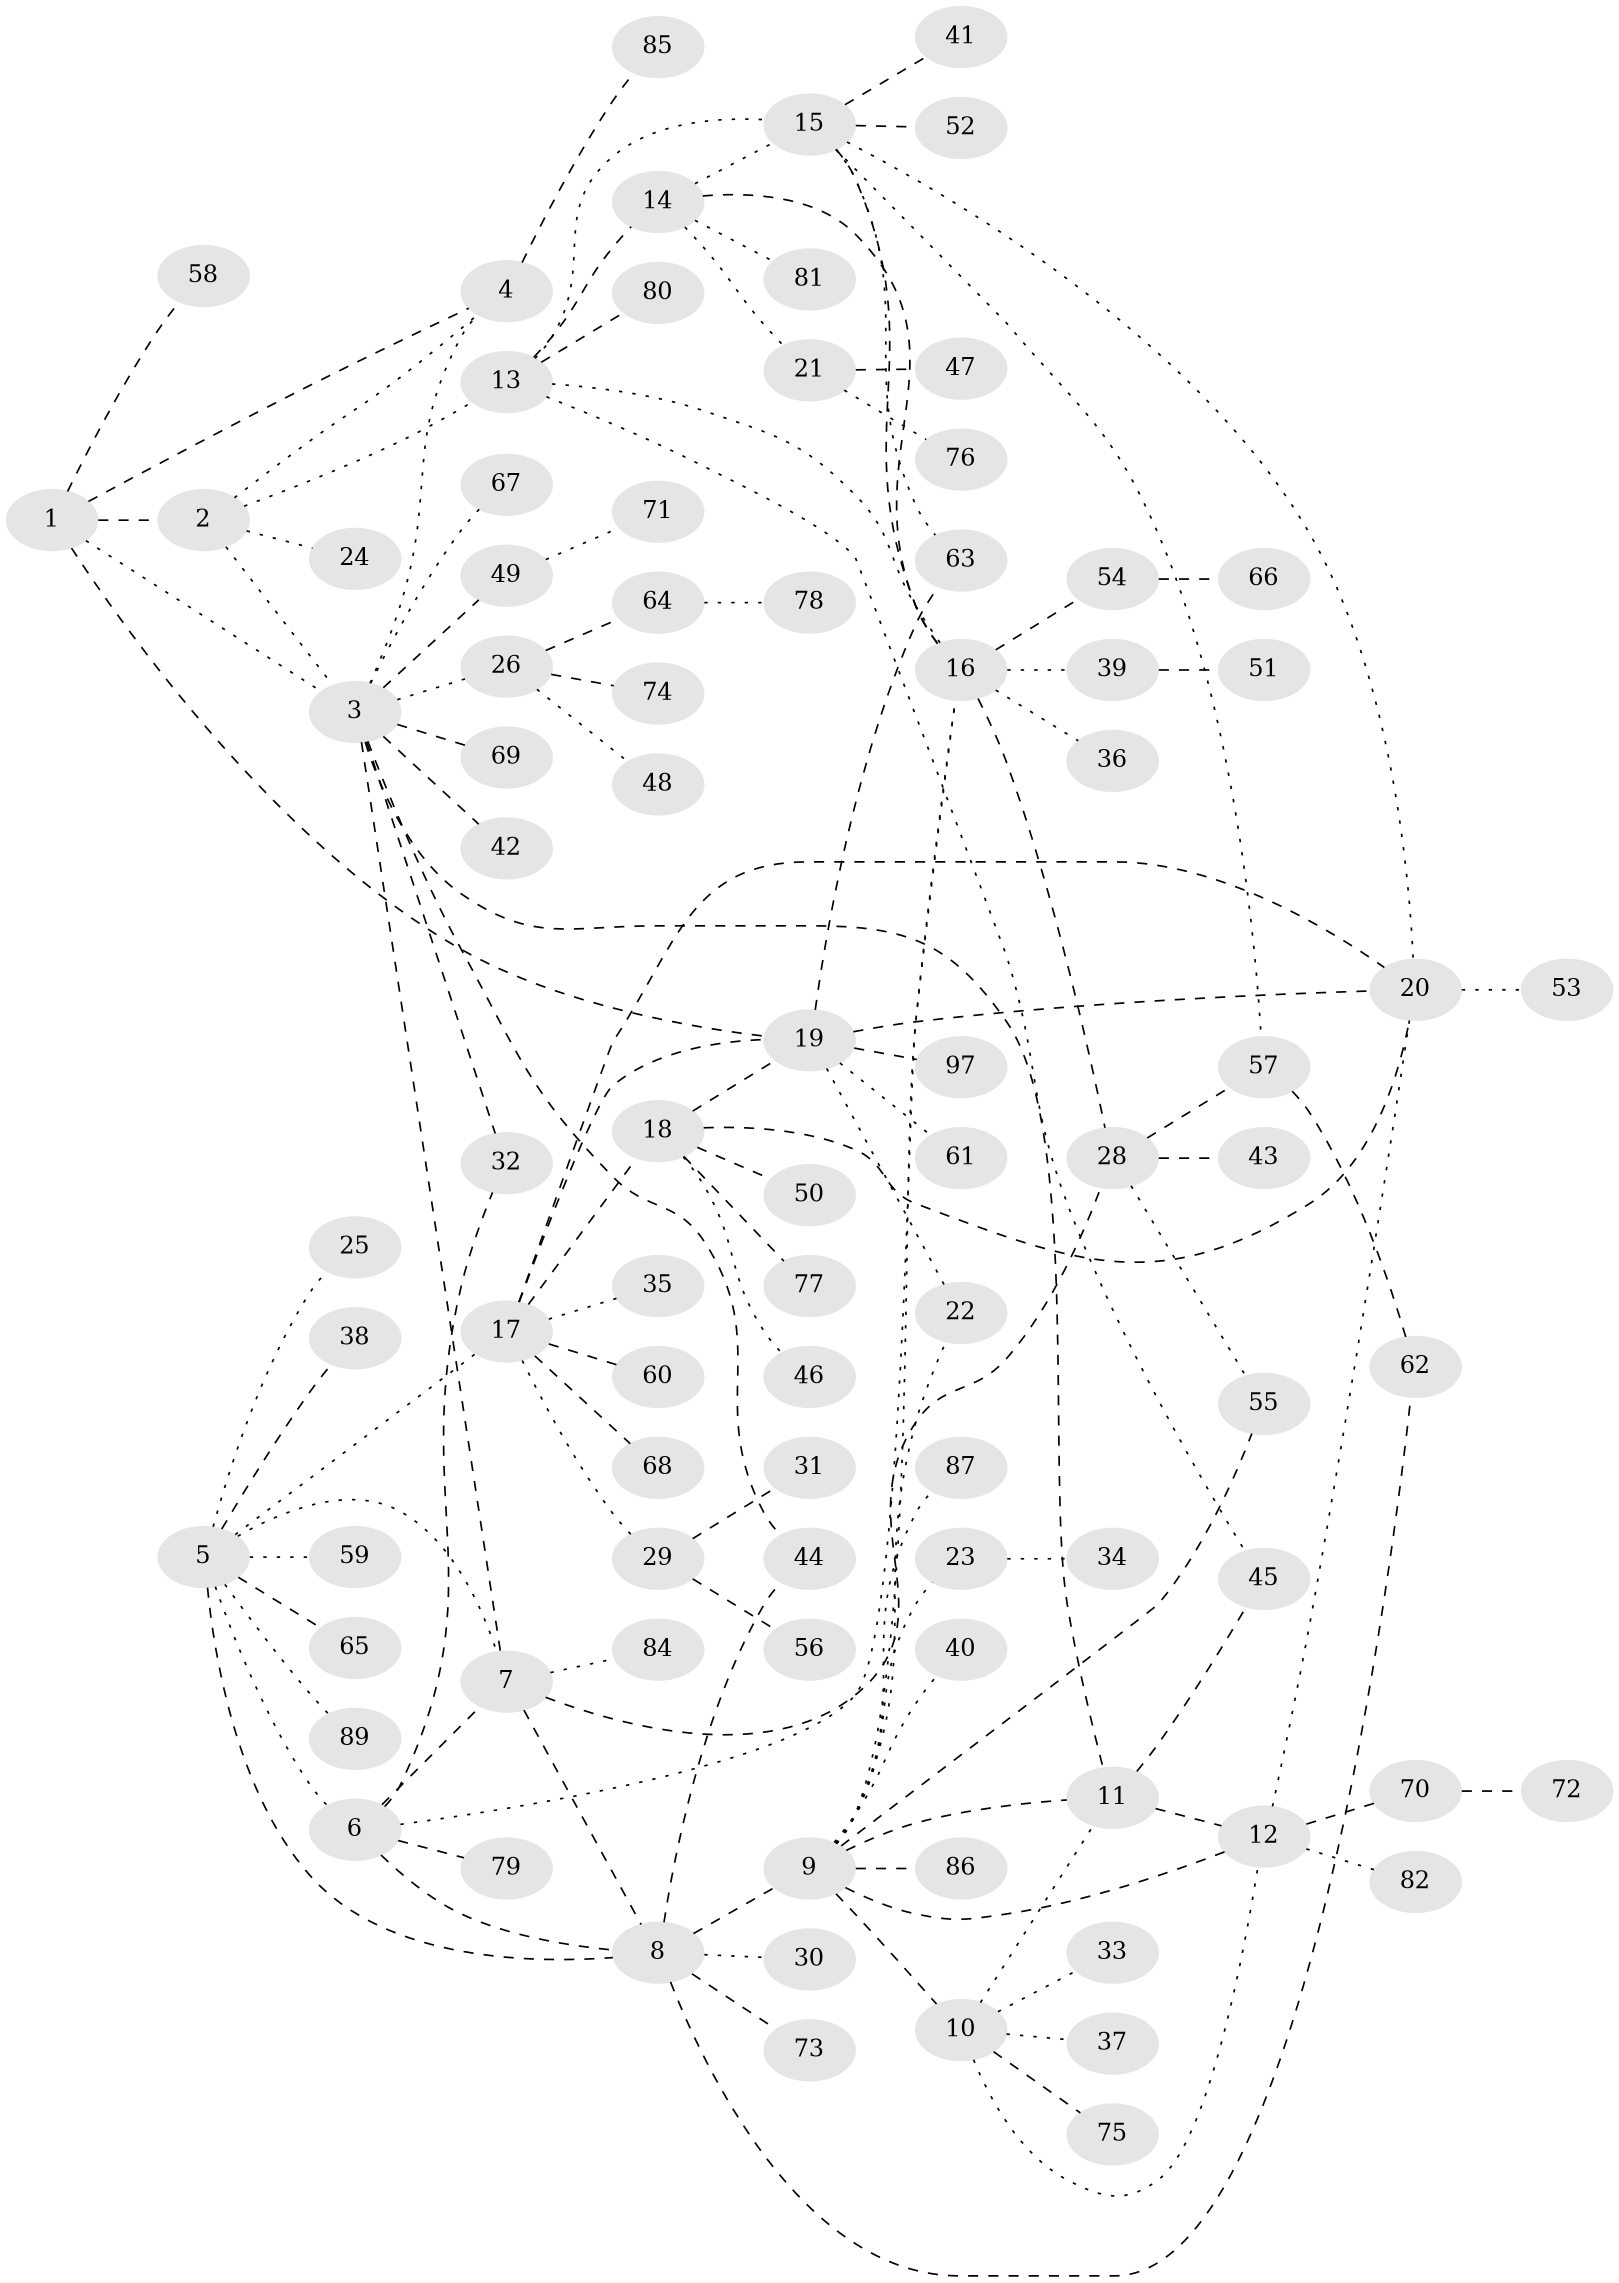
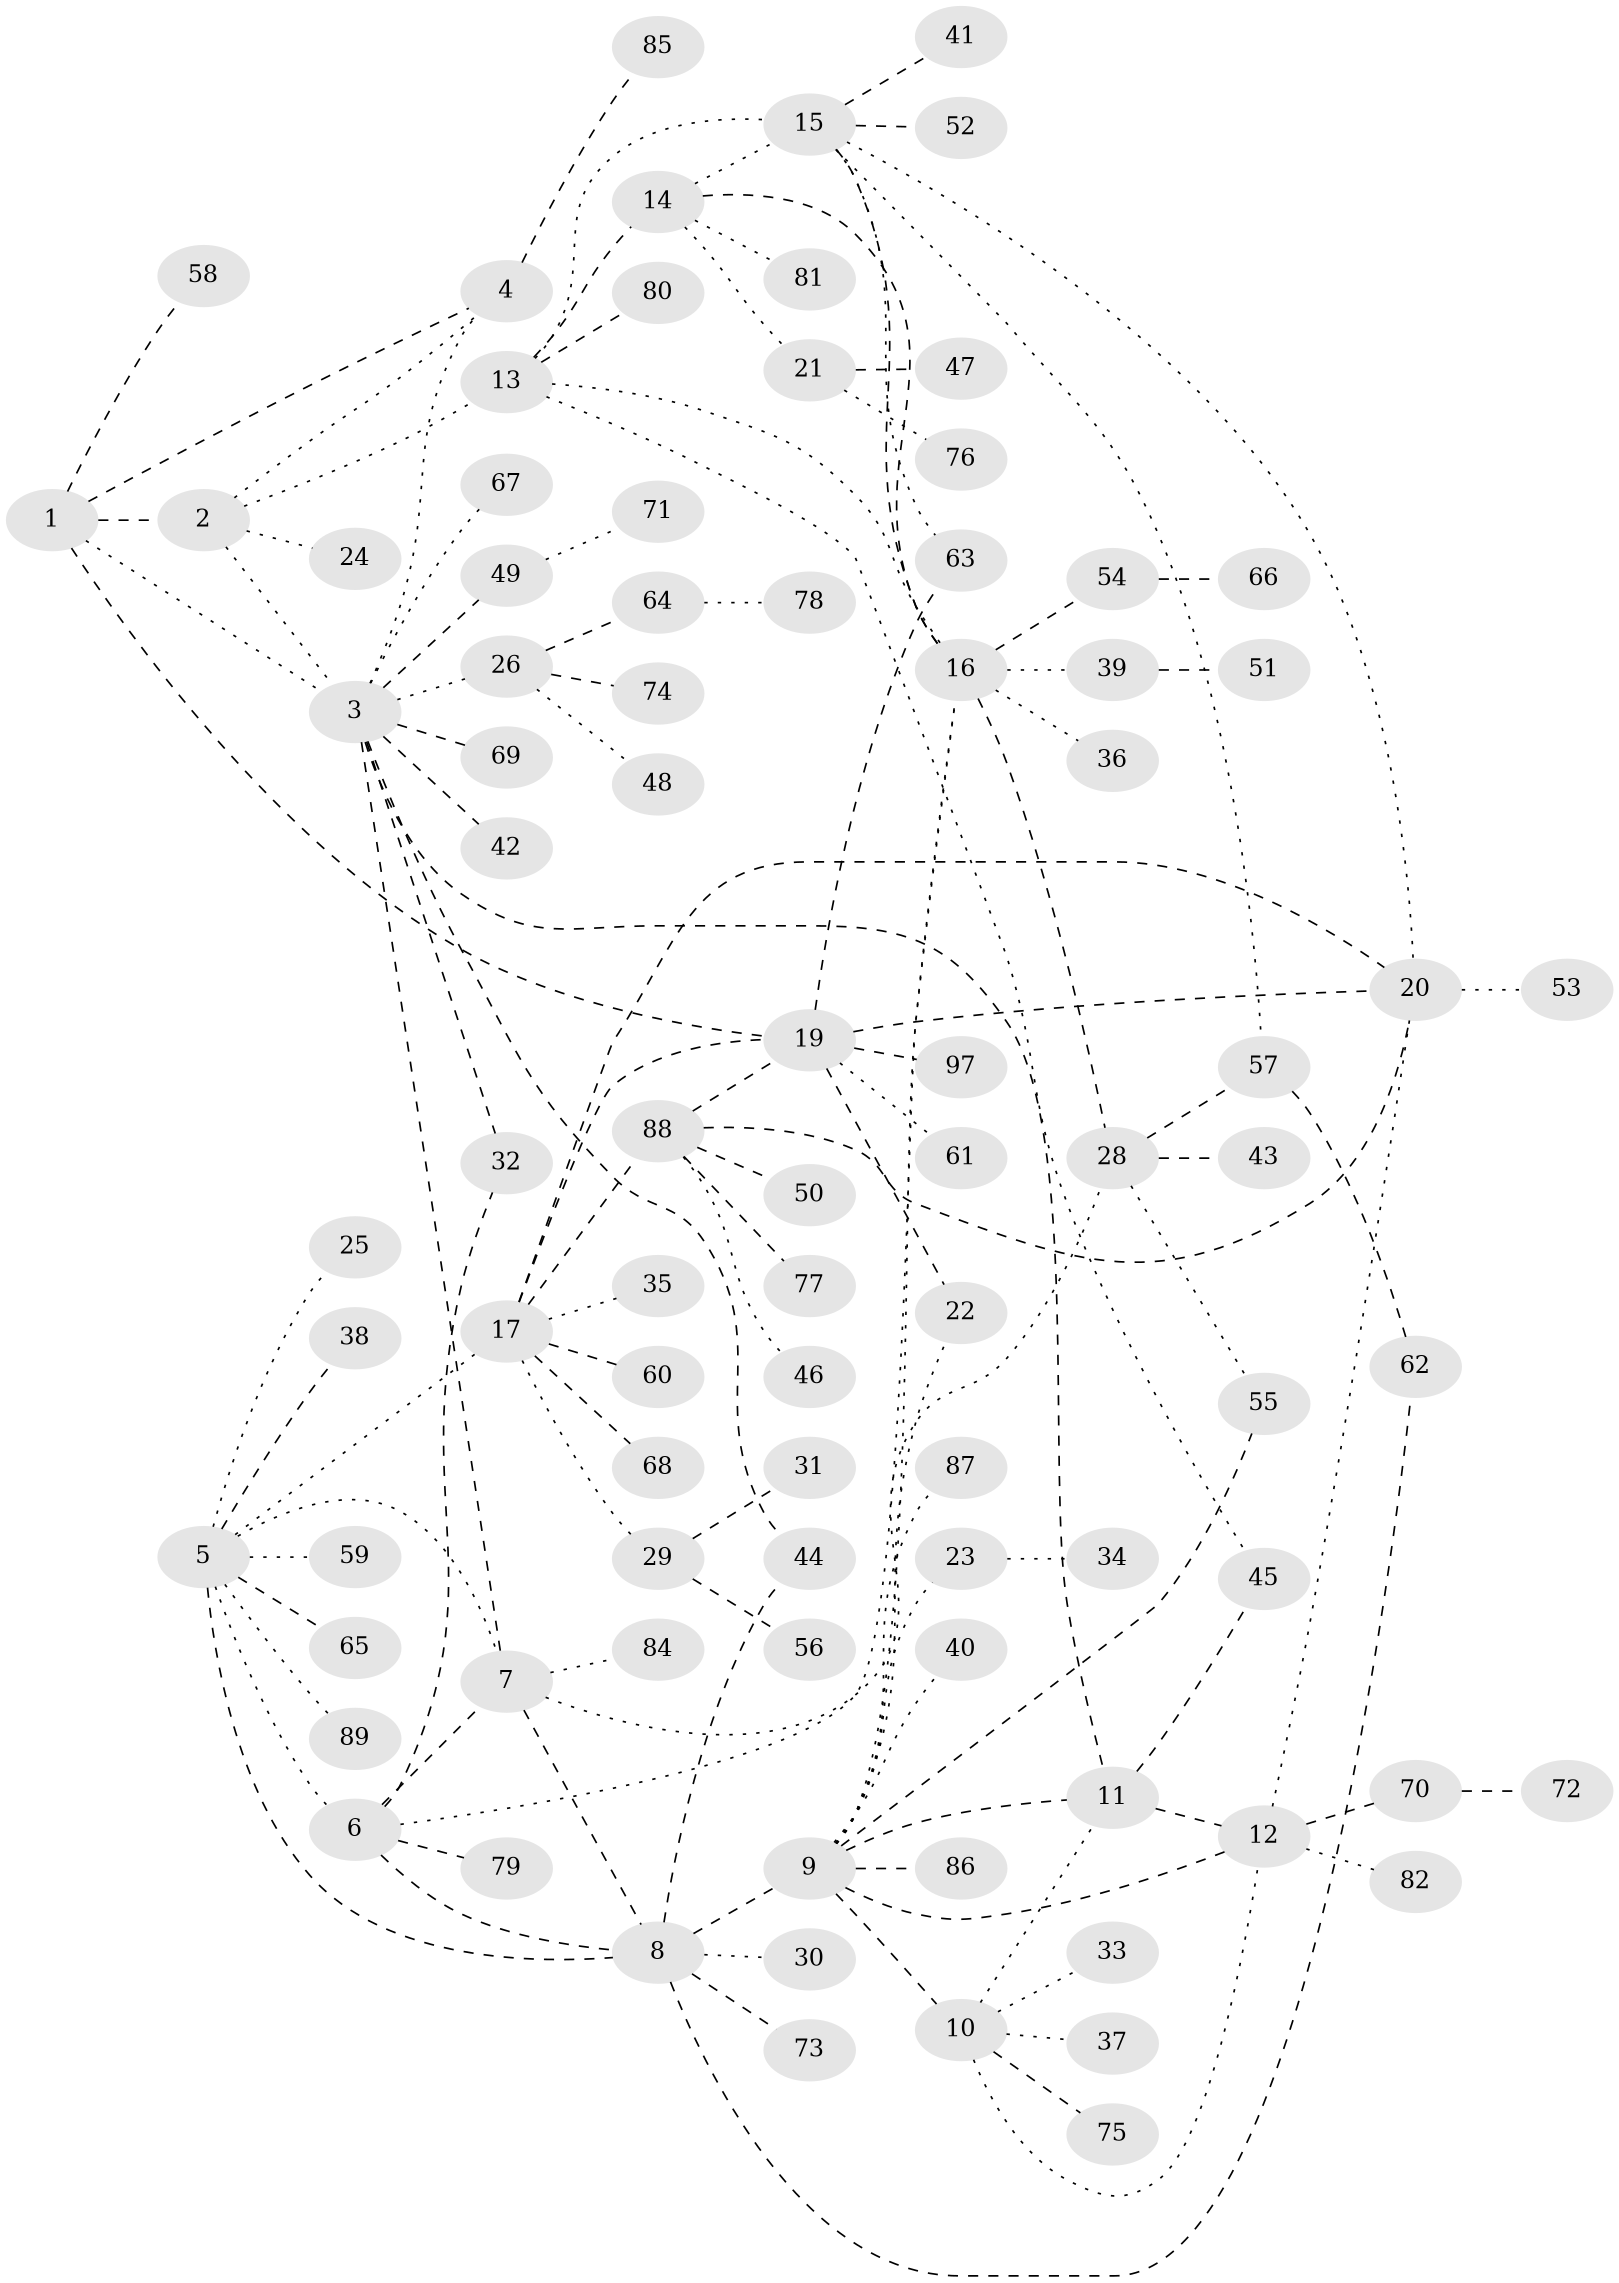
(658, 1131) -> (658, 1131)
(868, 1144) -> (868, 1144)
(938, 1400) -> (938, 1400)
